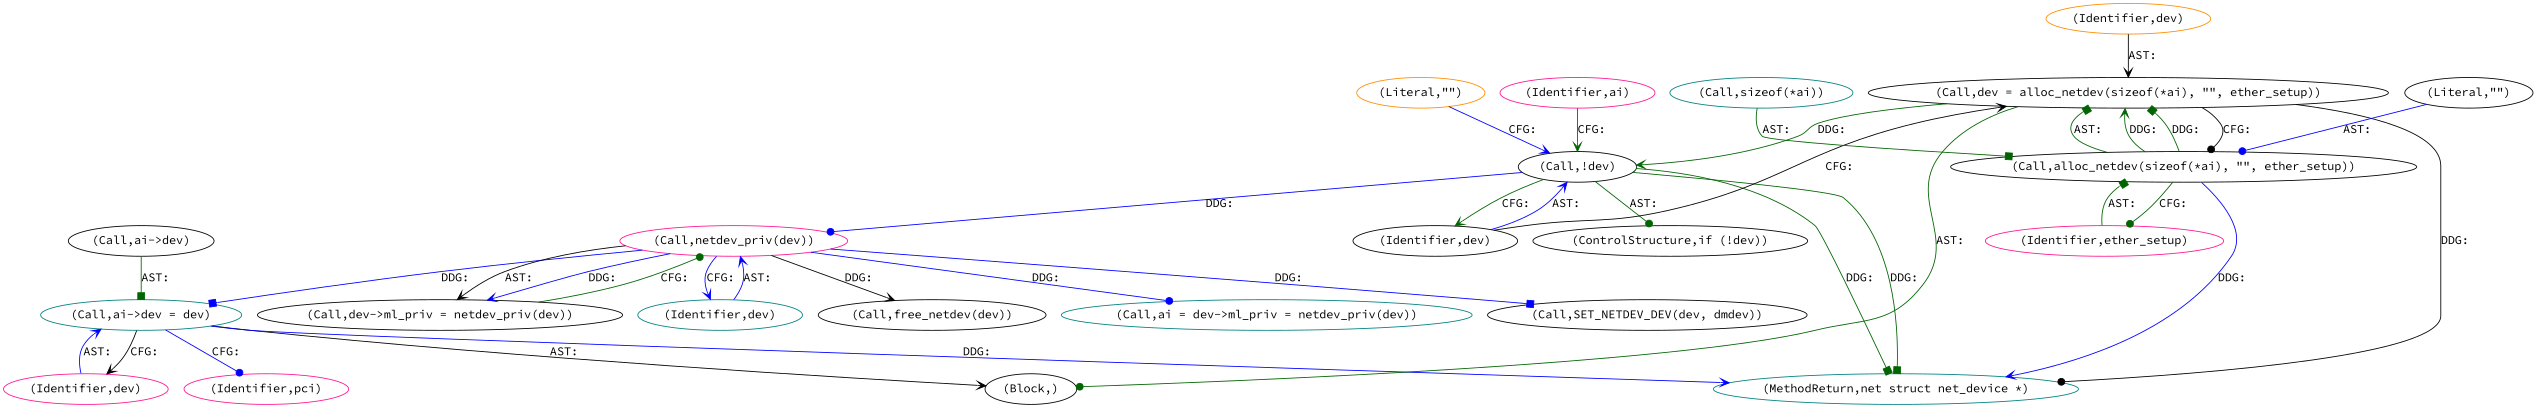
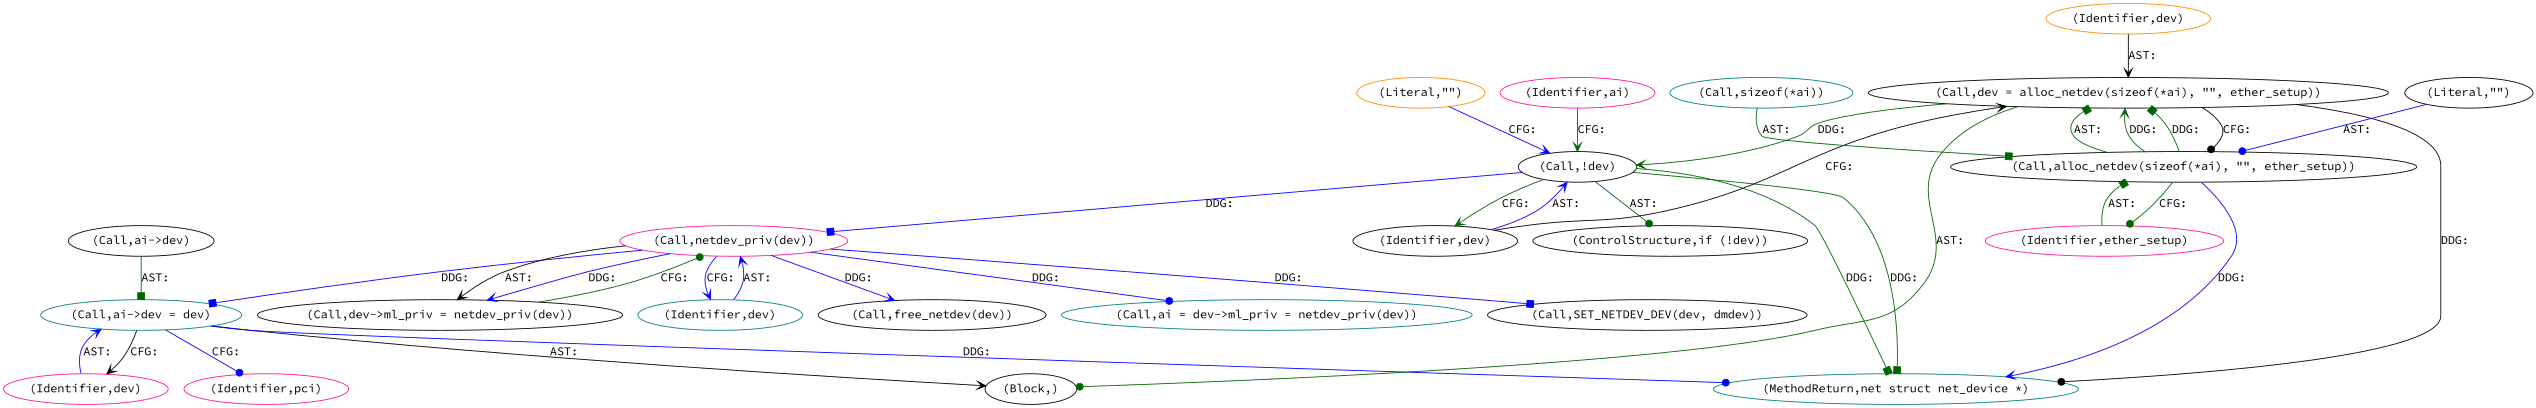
(1178, 202) -> (1179, 202)
(829, 277) -> (829, 277)
(966, 357) -> (966, 357)
